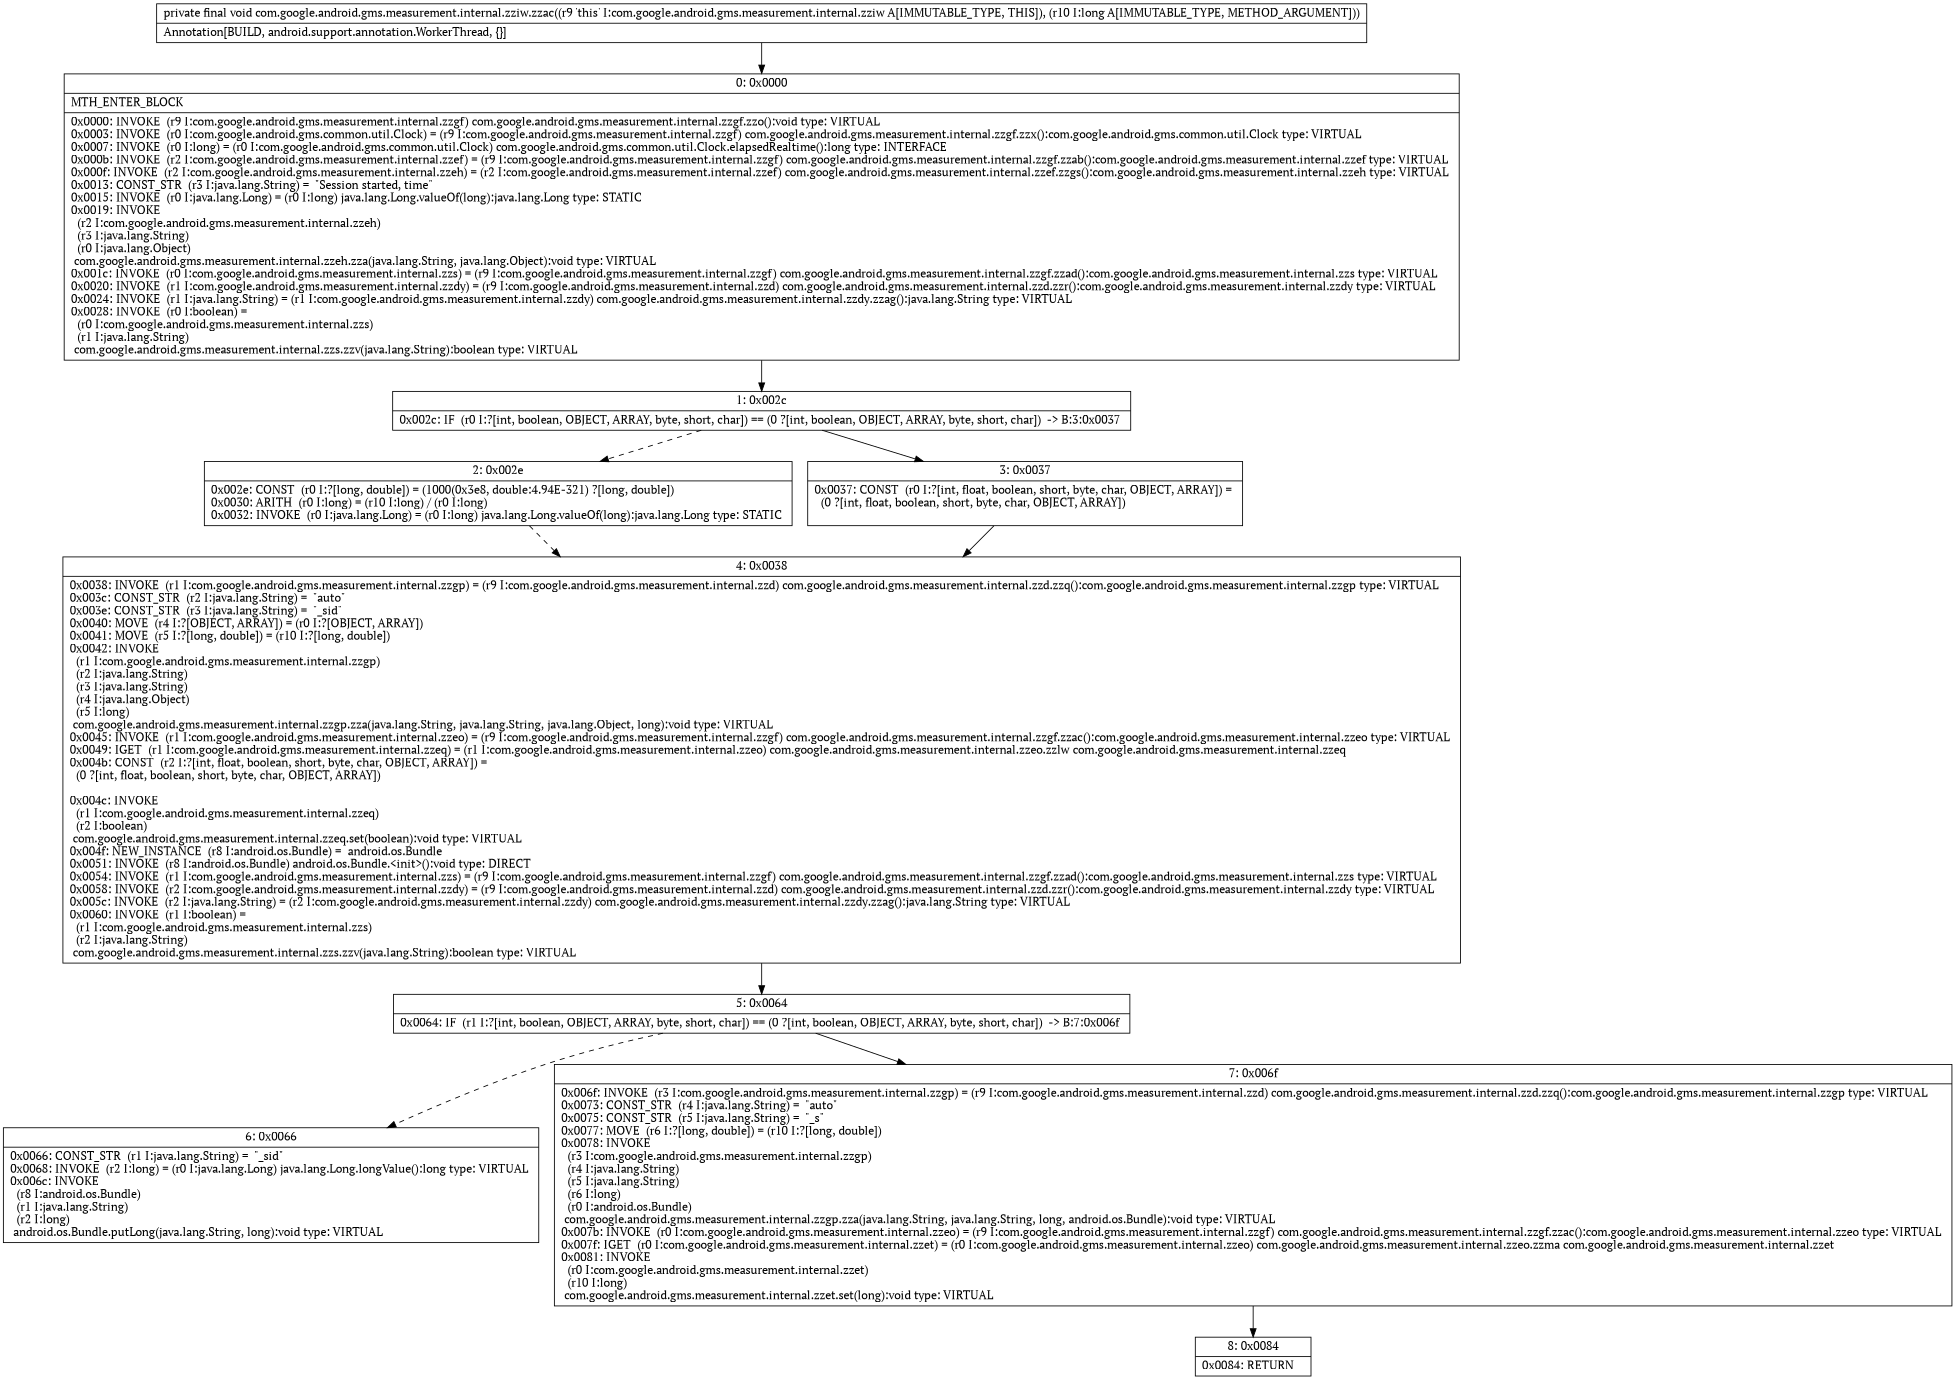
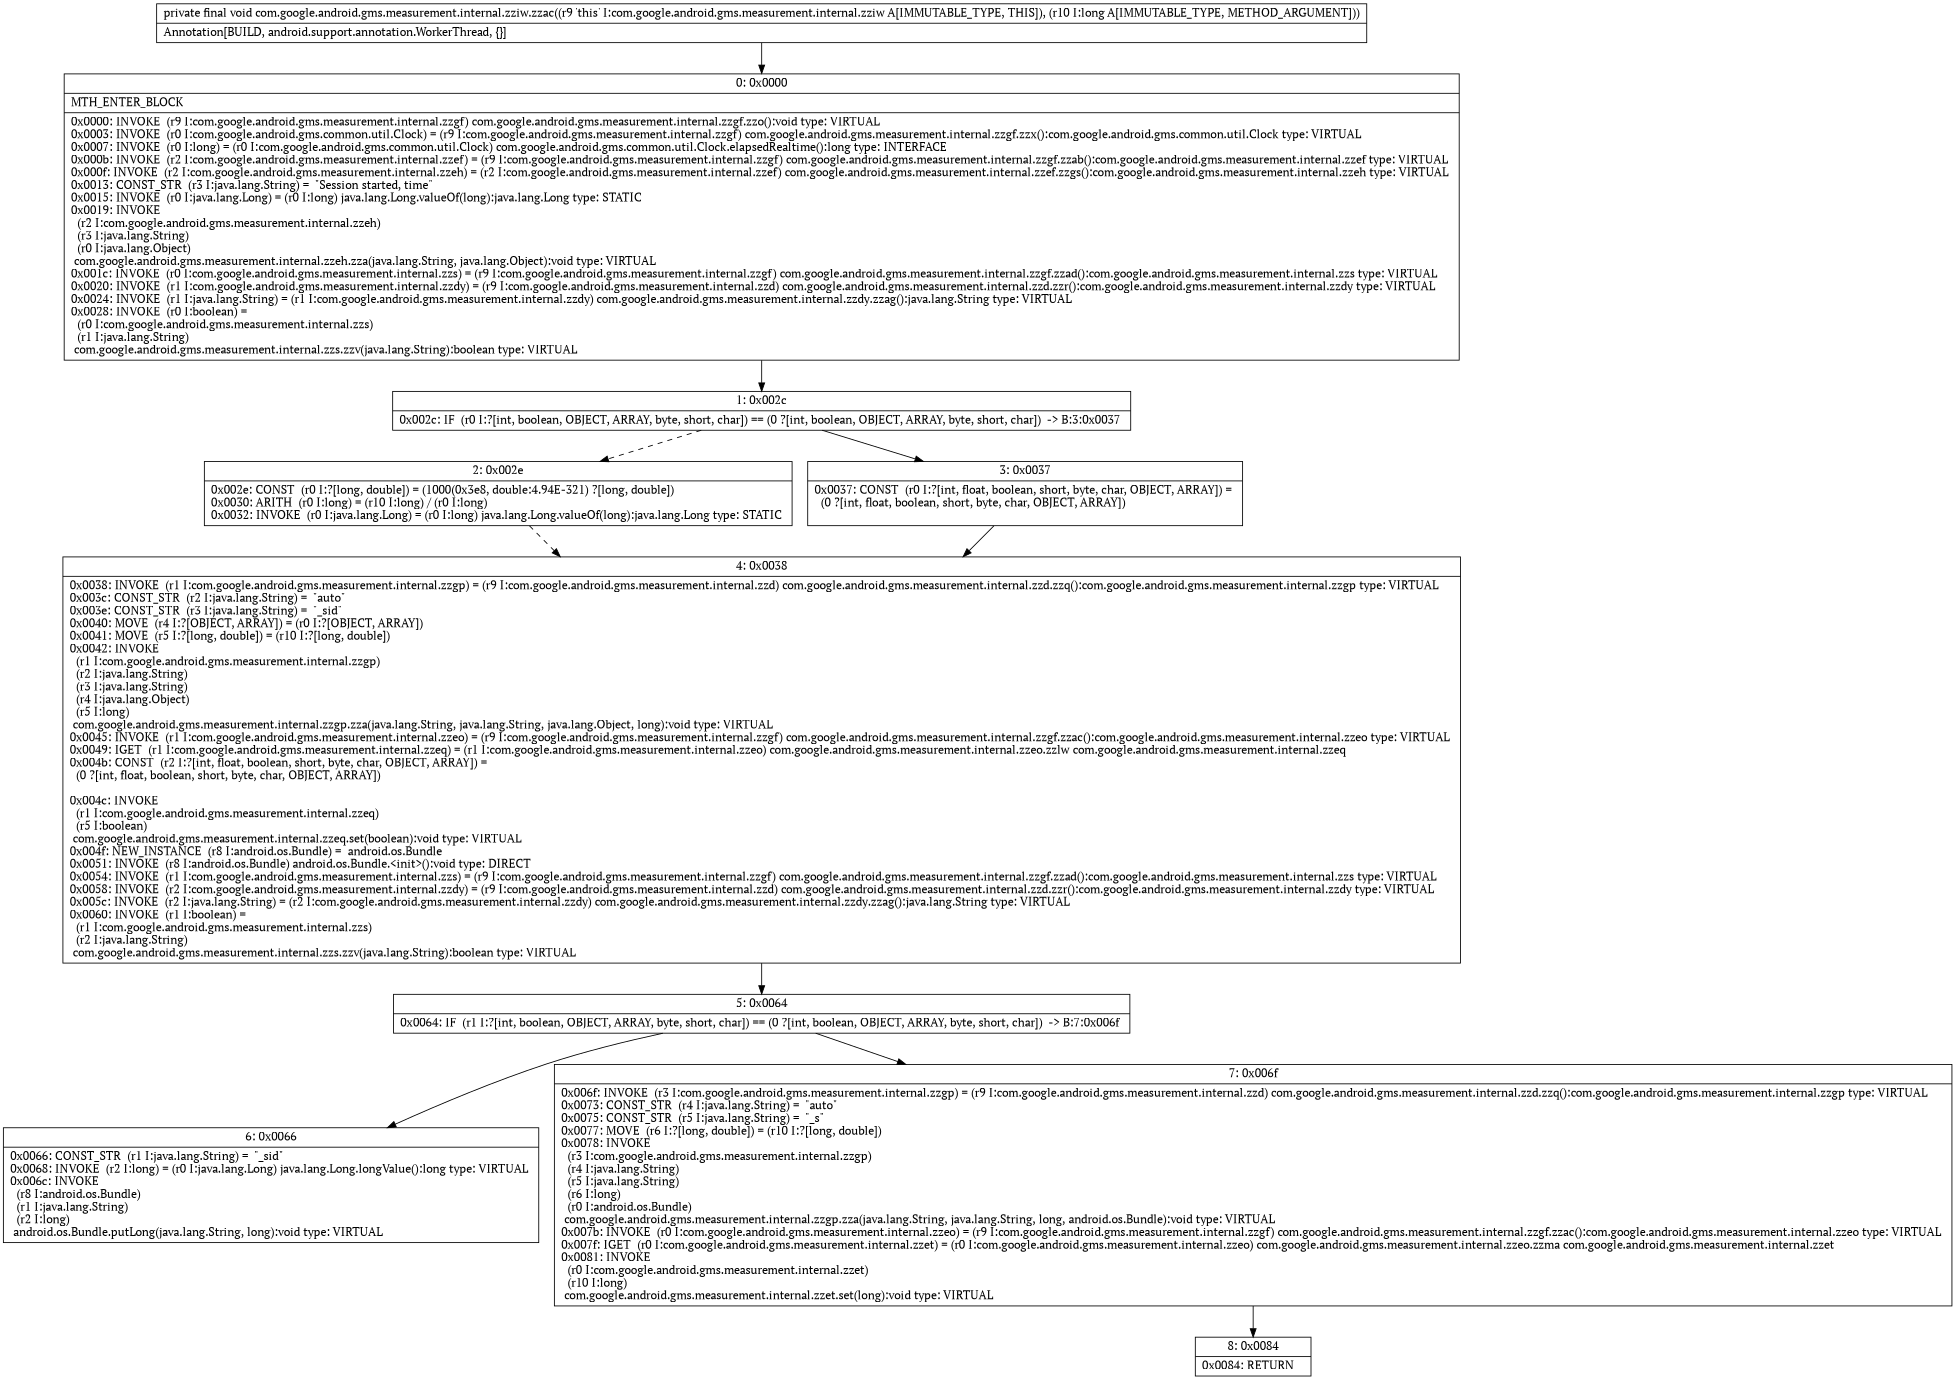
(109, 826) -> (109, 826)
(526, 1071) -> (526, 1071)
